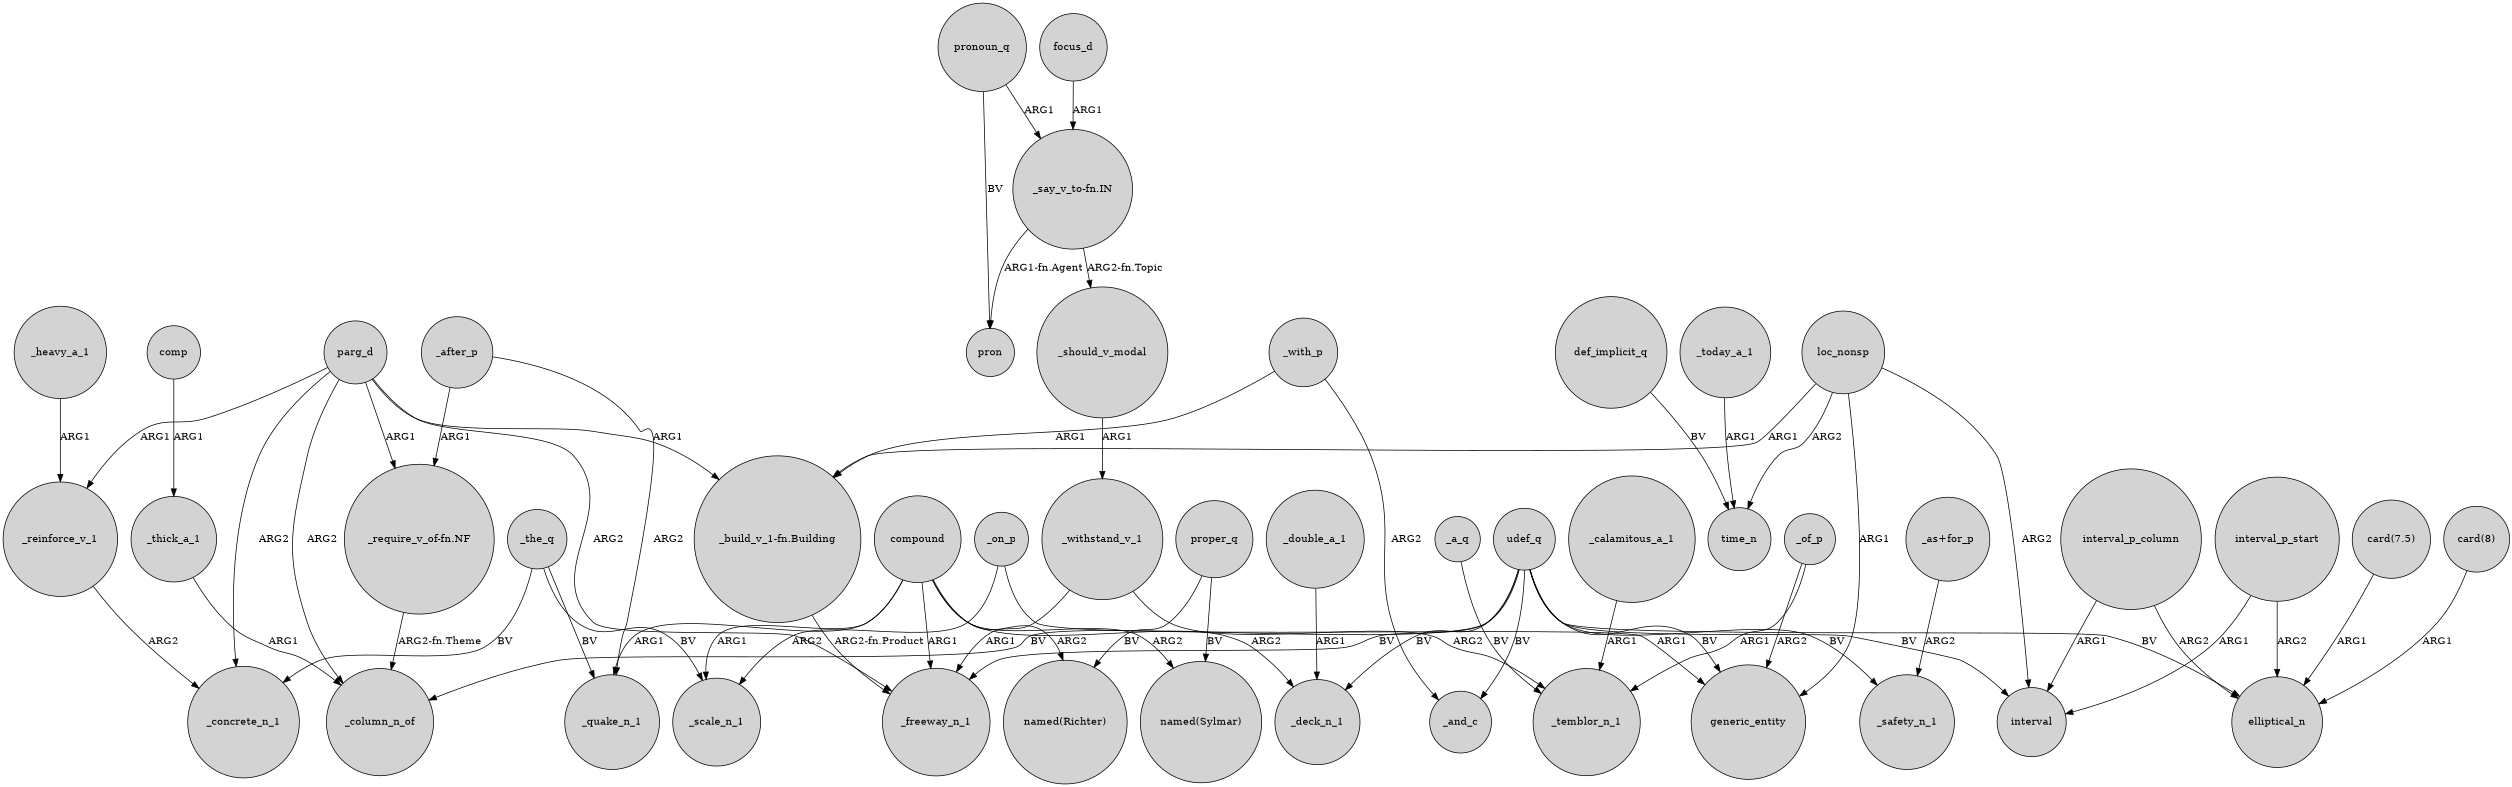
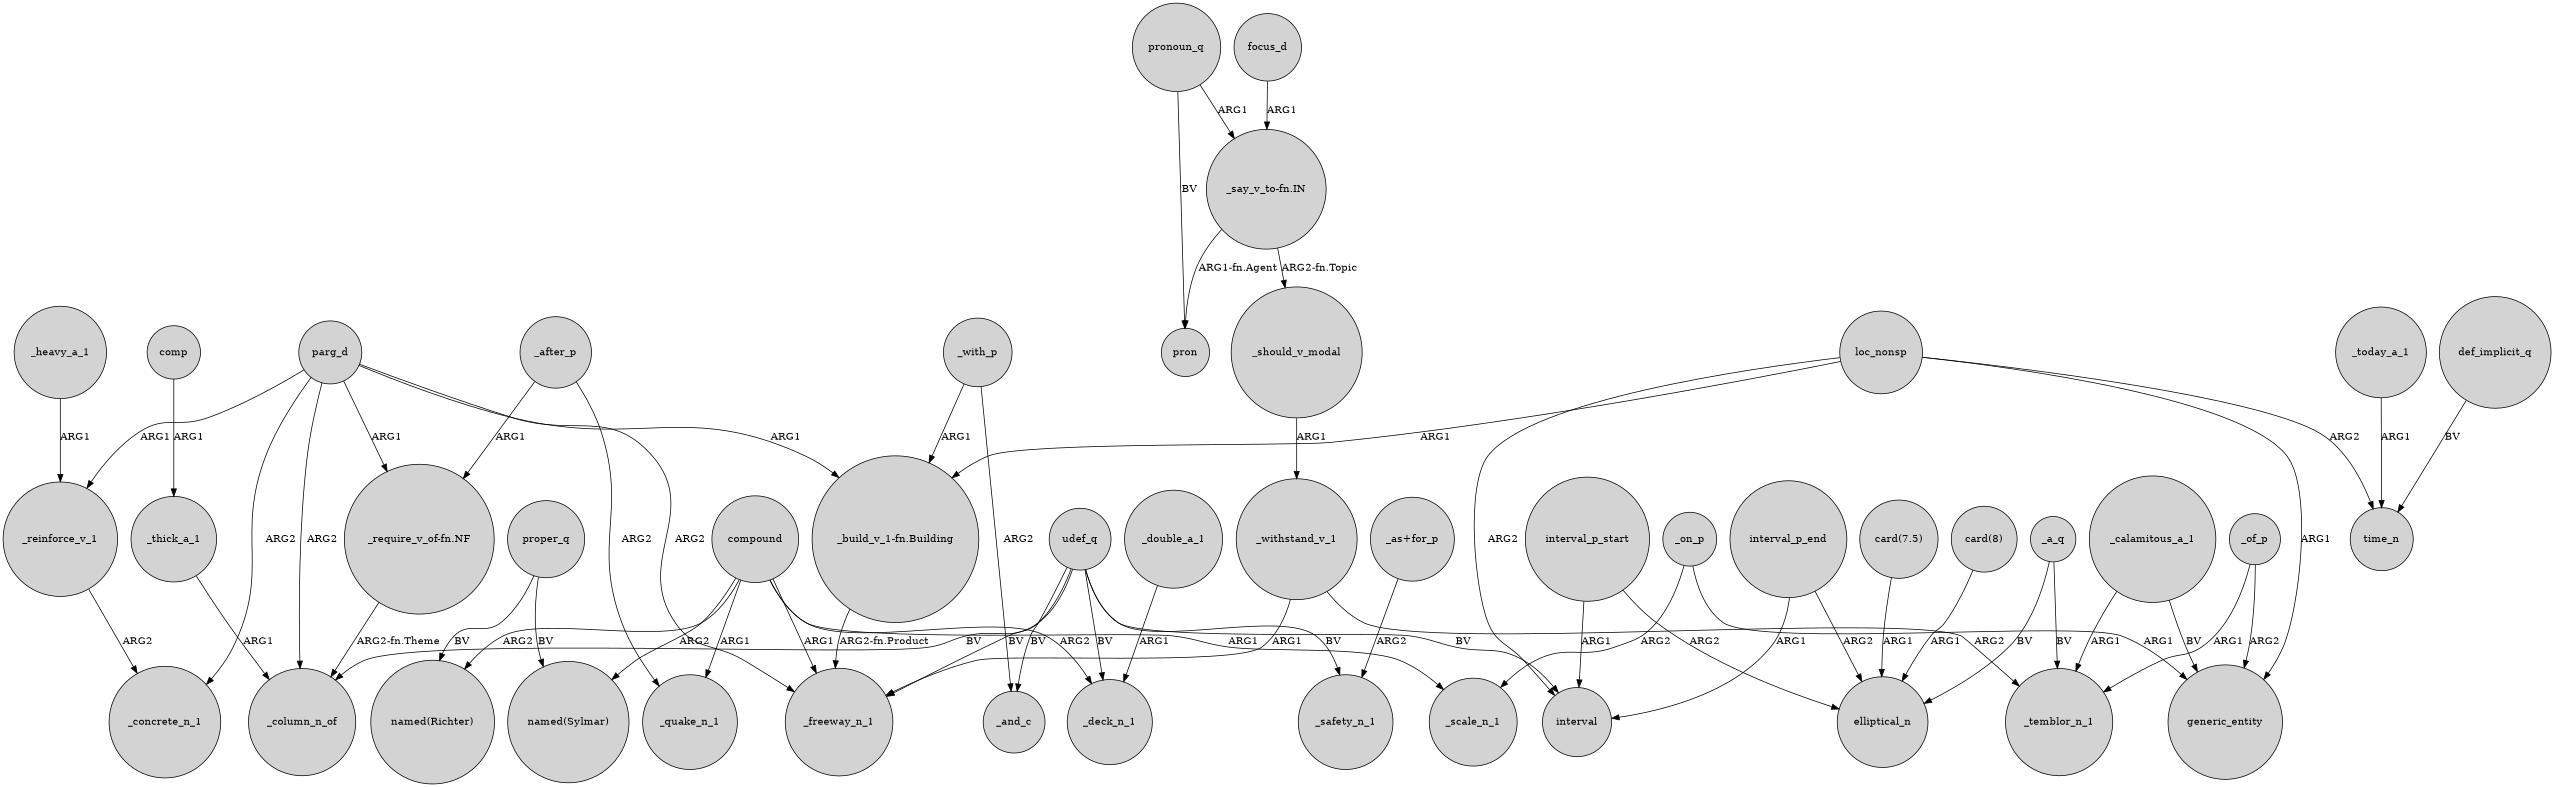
(537, 539) -> none
(2131, 539) -> (1788, 539)
(1655, 626) -> (2180, 633)
(1872, 633) -> (2009, 647)
